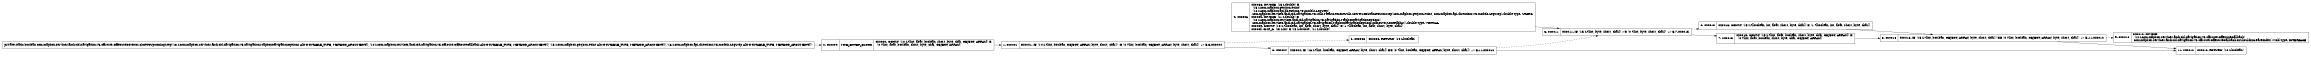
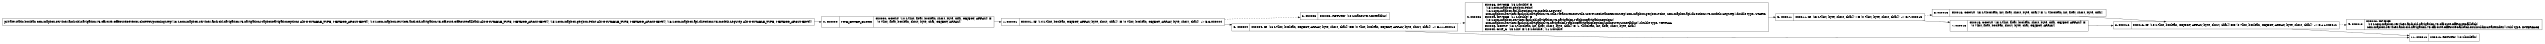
(2146, 34) -> (2379, 21)
(1392, 39) -> (1354, 16)
(1546, 44) -> (1453, 23)
